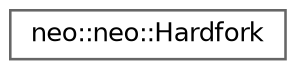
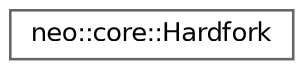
(148, 35) -> (152, 35)
